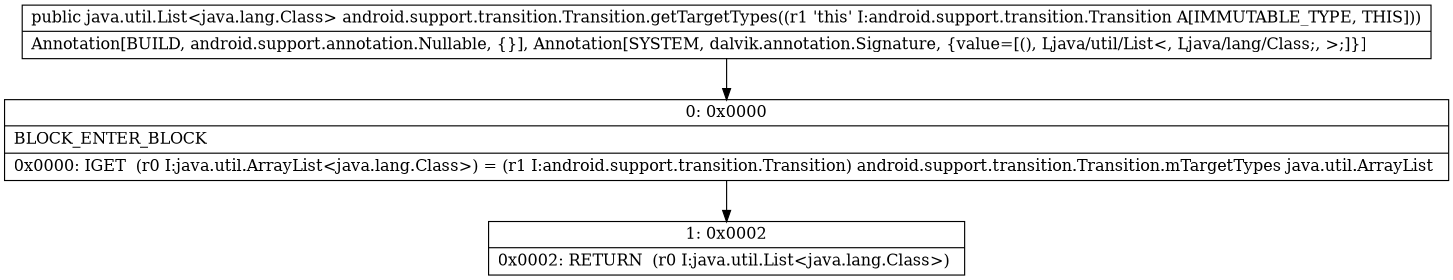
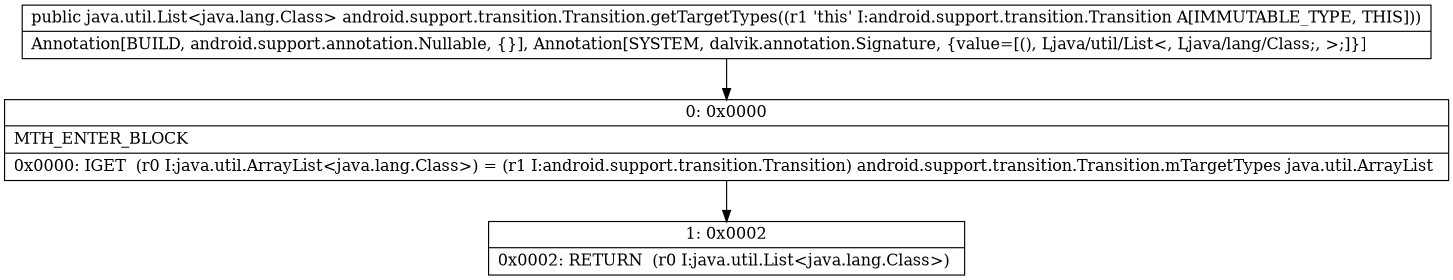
(110, 139) -> (101, 139)
